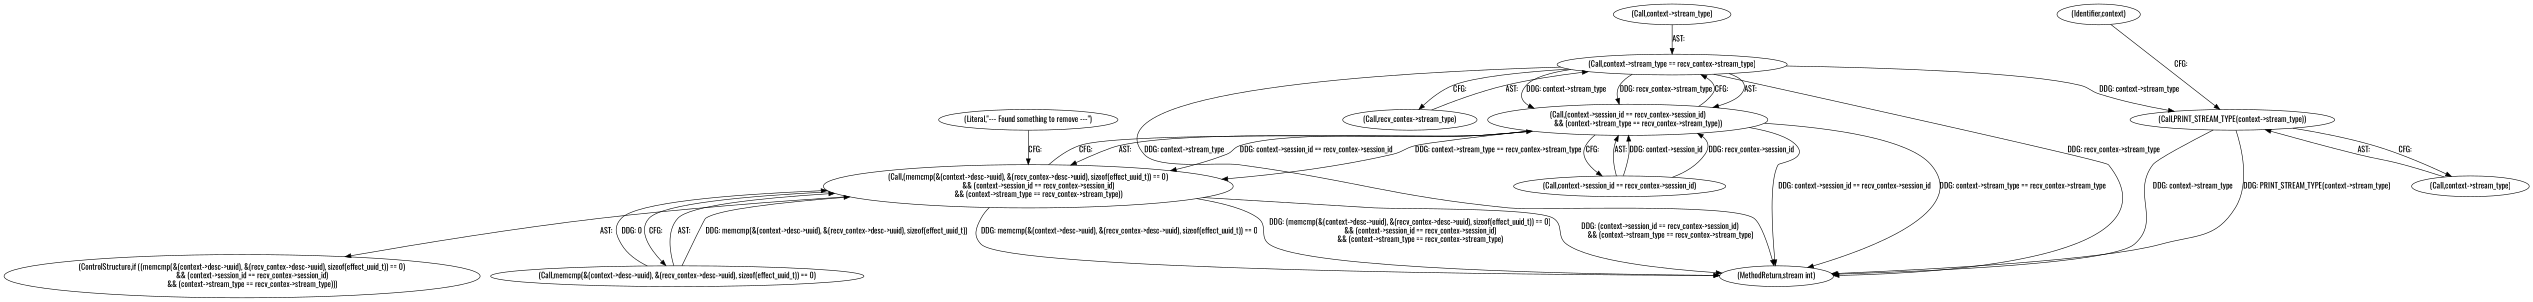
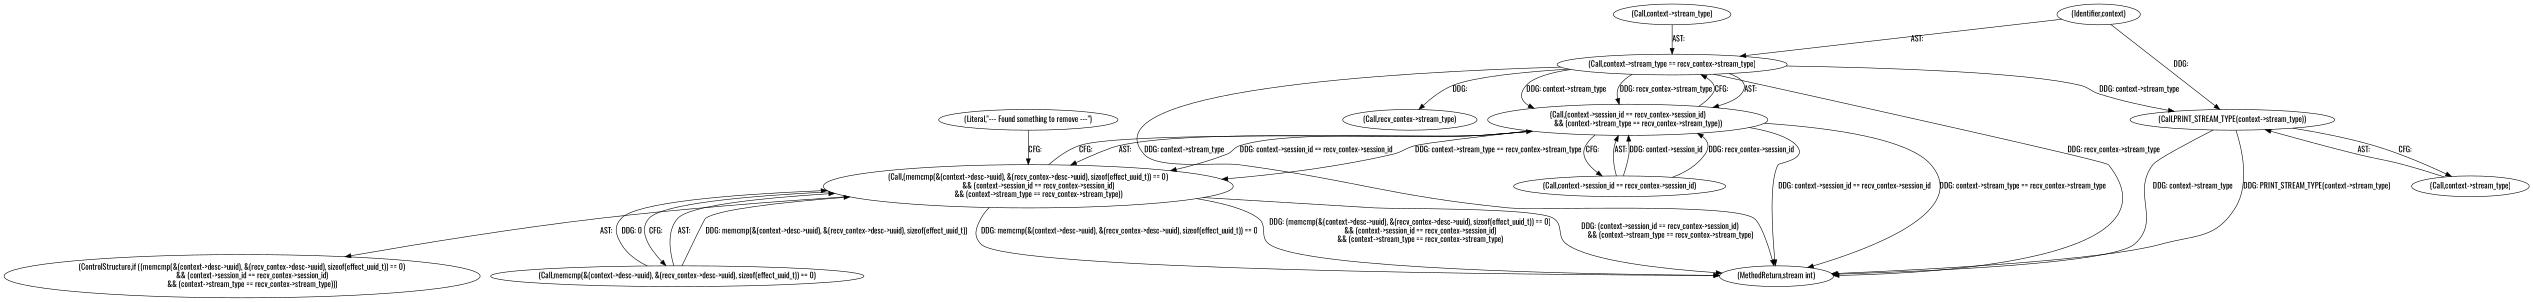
(2182, 65) -> (2182, 65)
(1505, 85) -> (1904, 37)
(1461, 90) -> (1461, 90)
